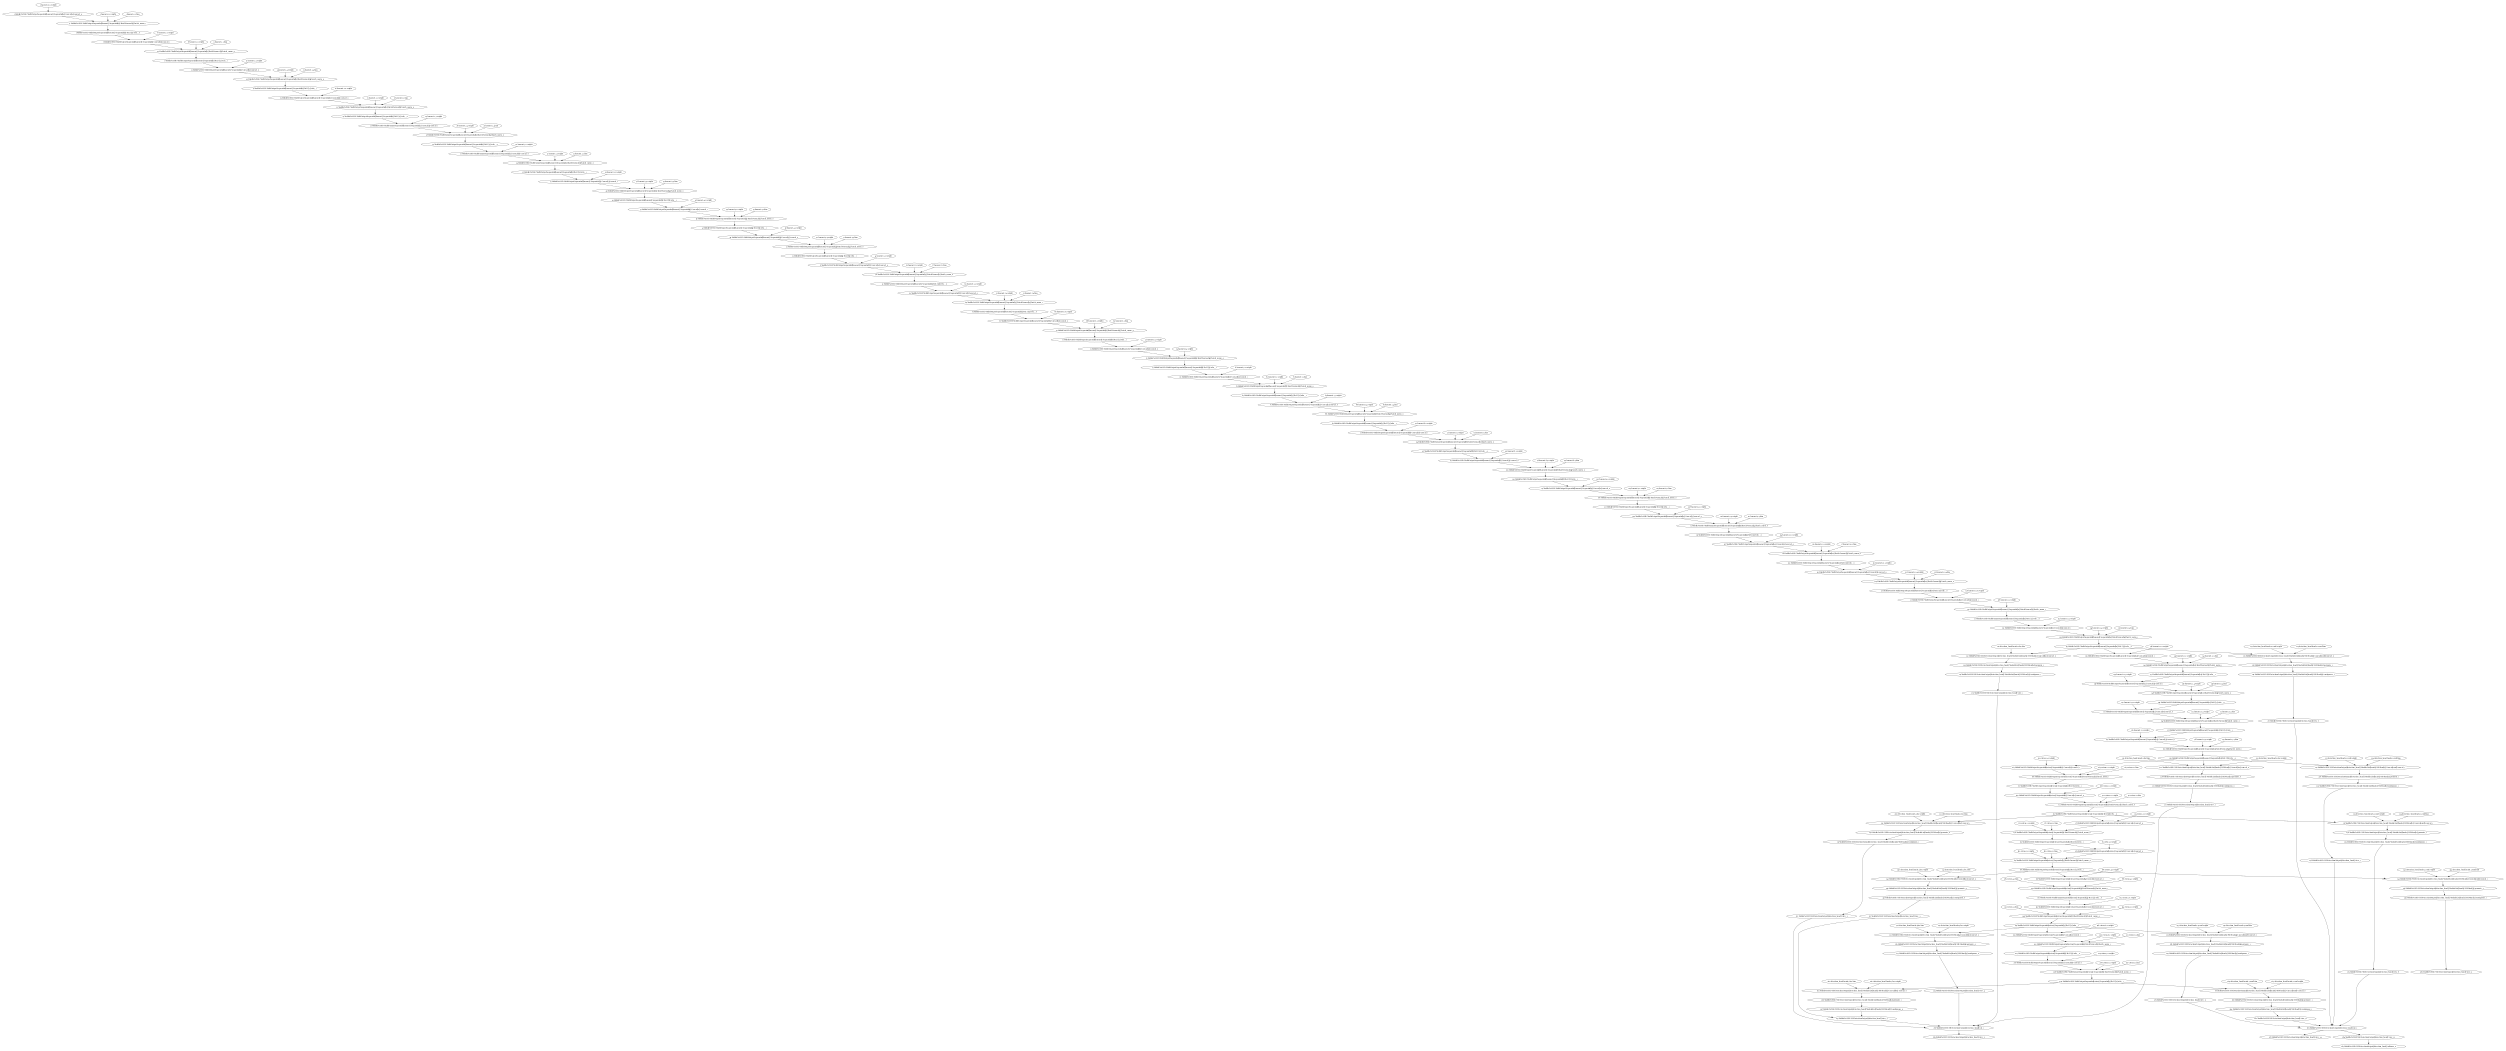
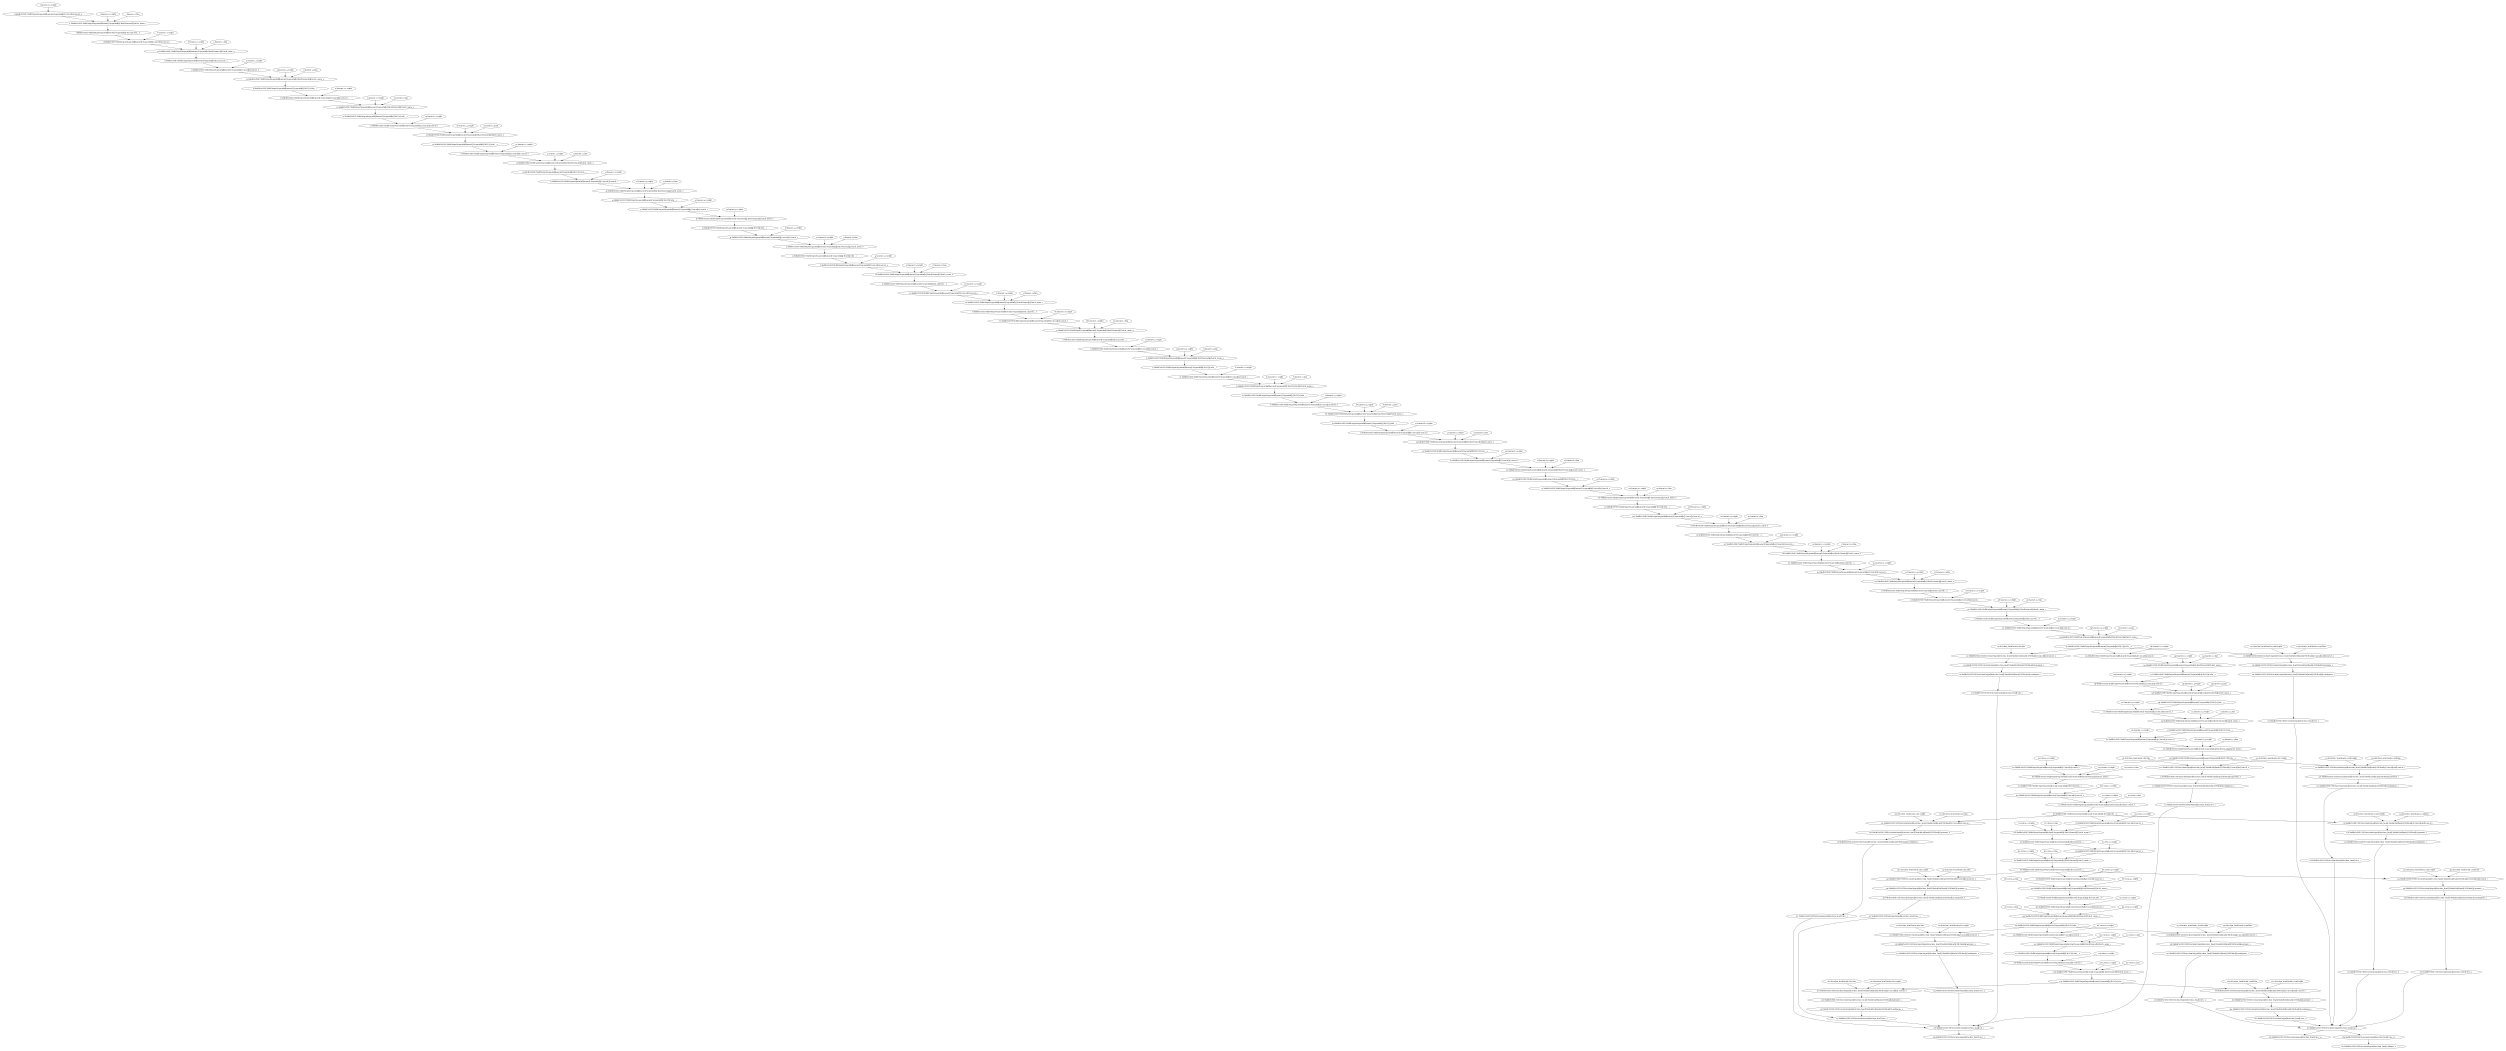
(760, 210) -> none
none -> (1210, 349)
none -> (2034, 600)
none -> (2403, 1012)
